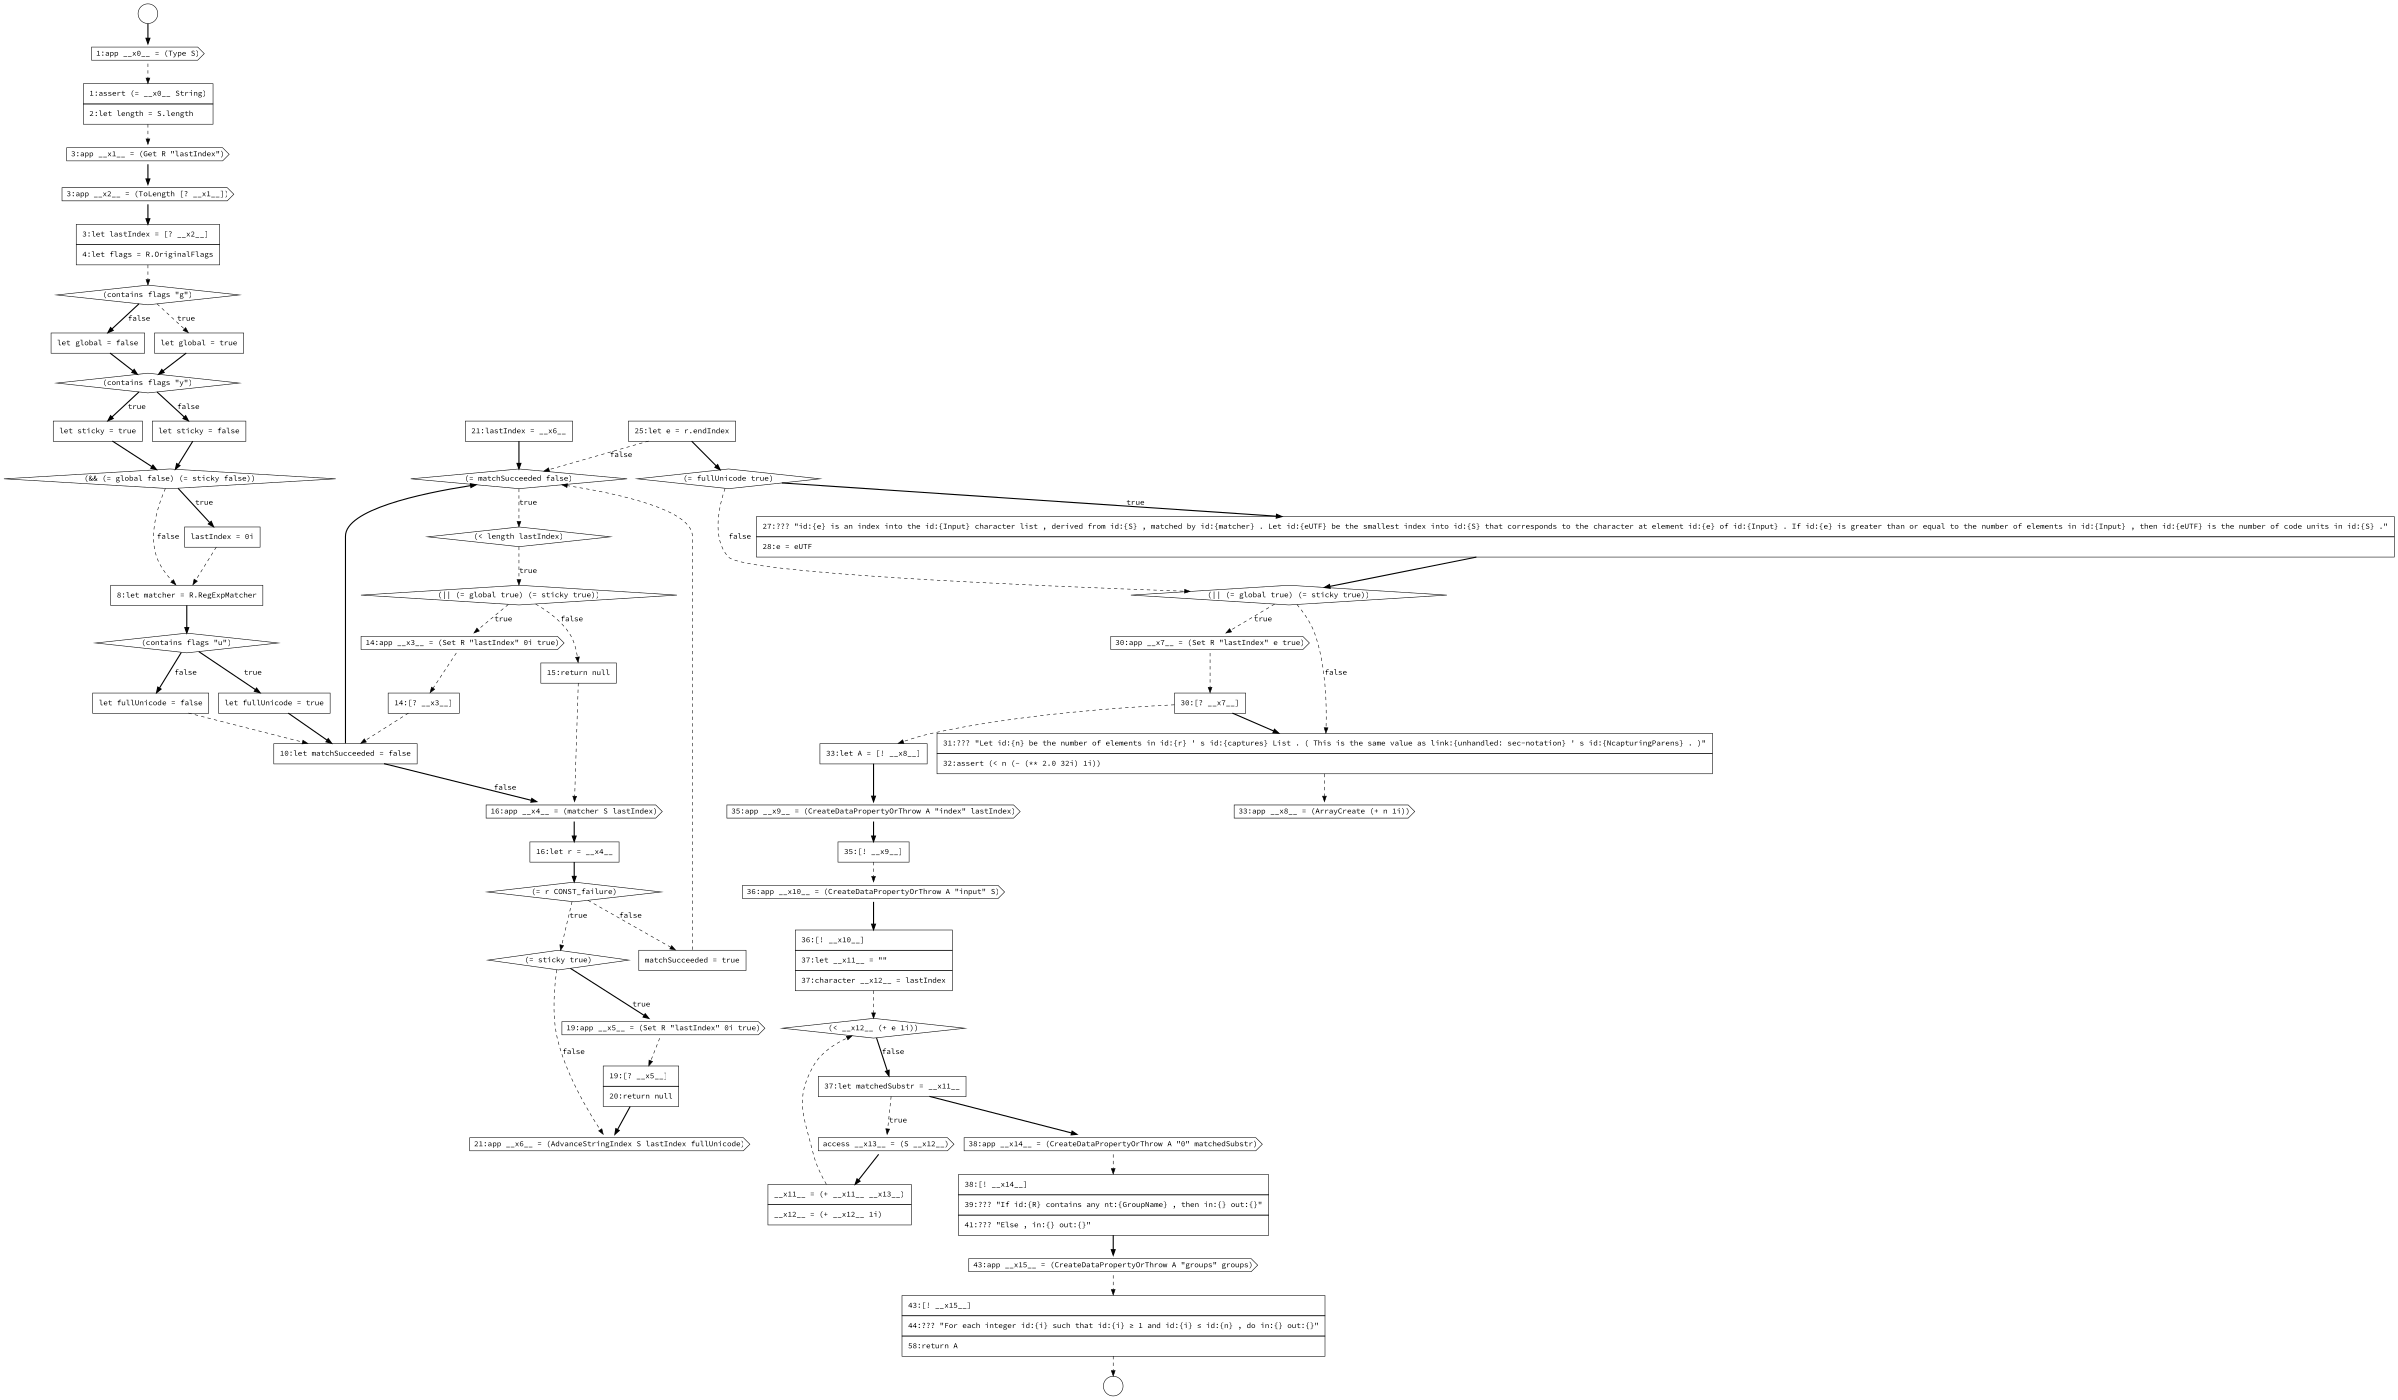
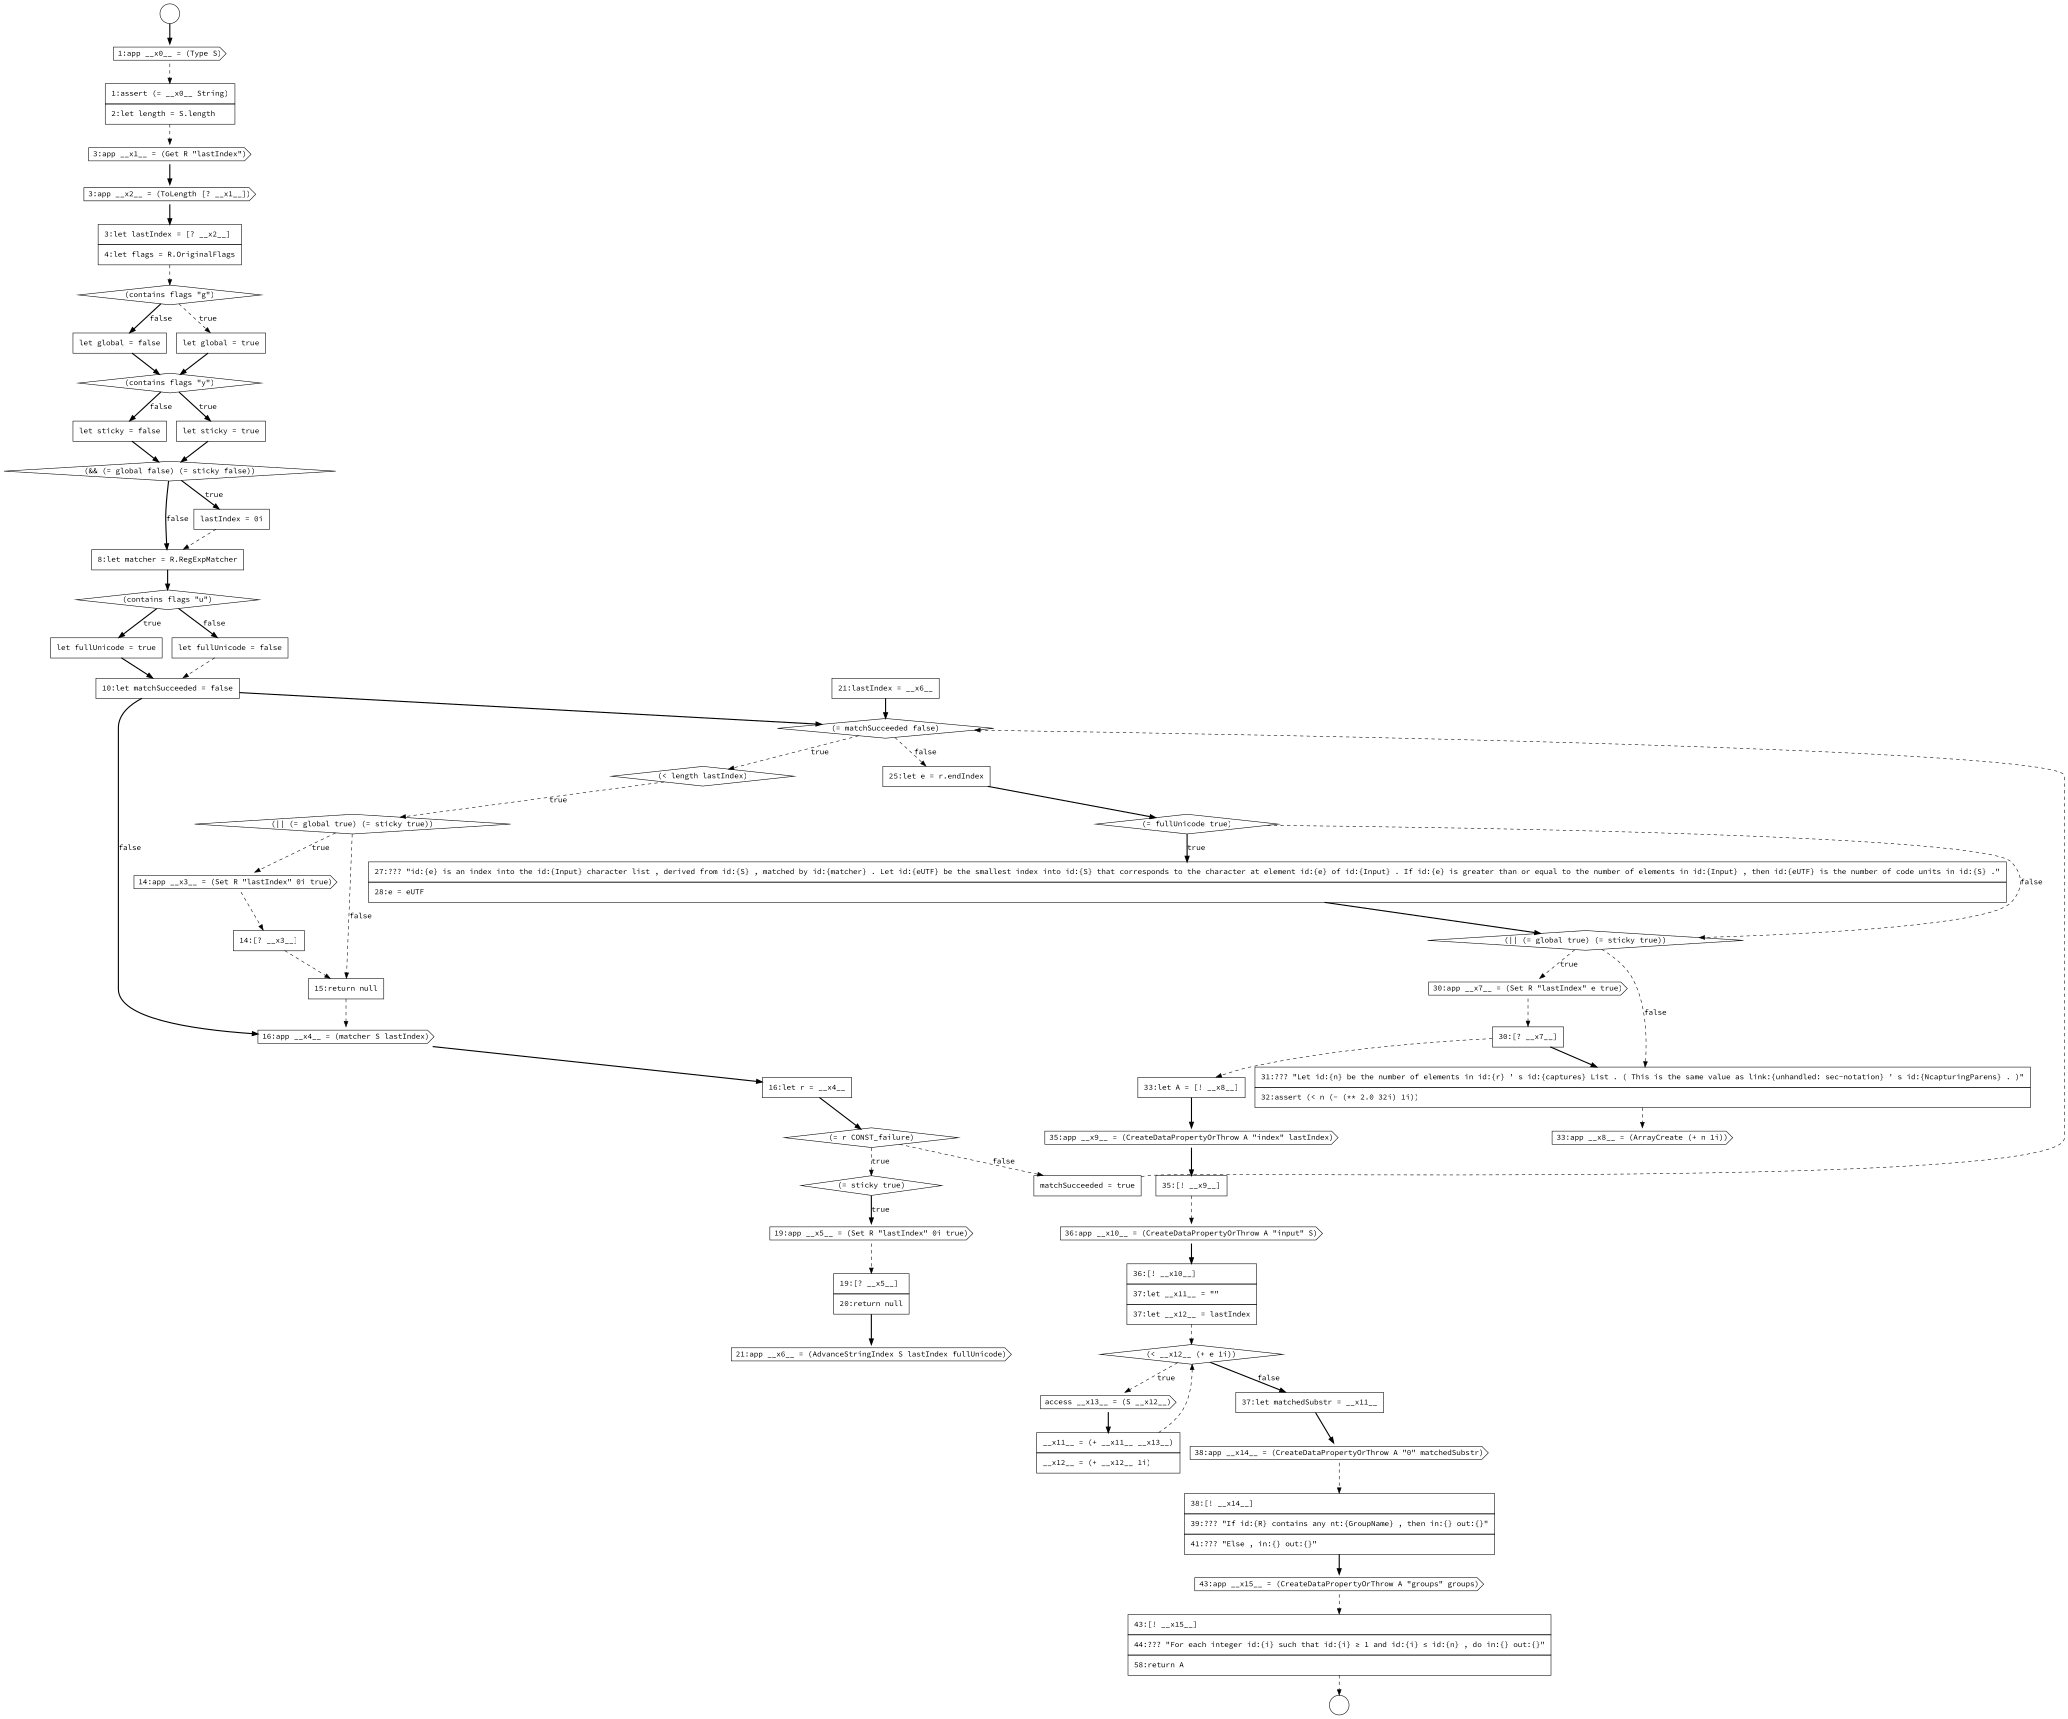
(599, 455) -> (908, 750)
(154, 536) -> (166, 512)
(387, 727) -> (305, 963)
(874, 980) -> (1192, 1314)
(562, 1054) -> none
(889, 1113) -> (1154, 1376)
